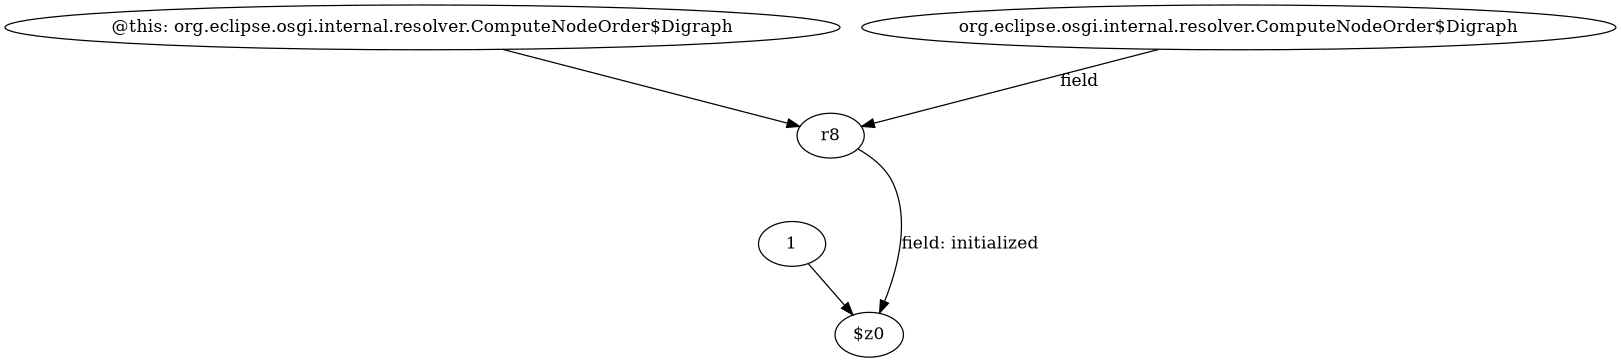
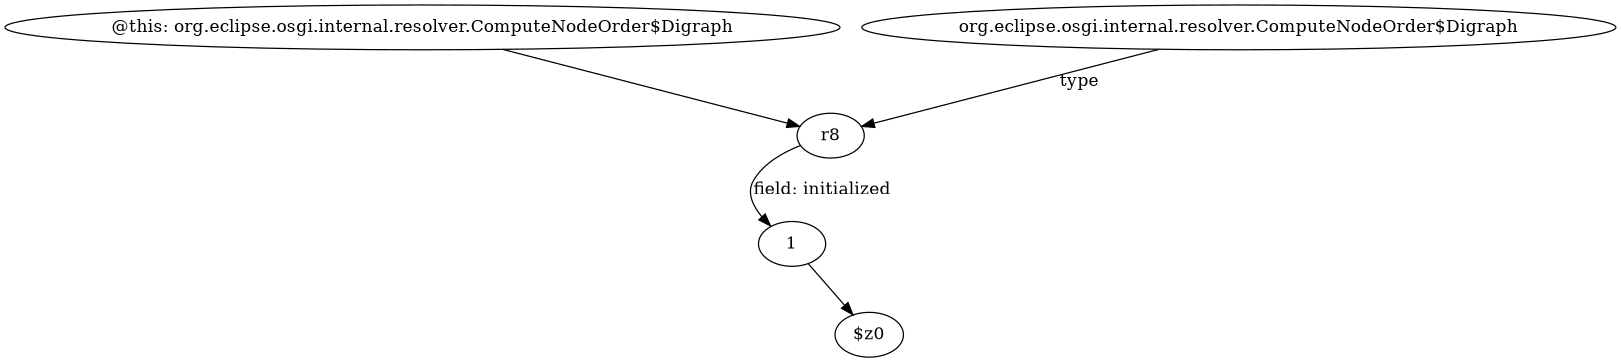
(1080, 82) -> (1080, 82)
(901, 218) -> (759, 173)
